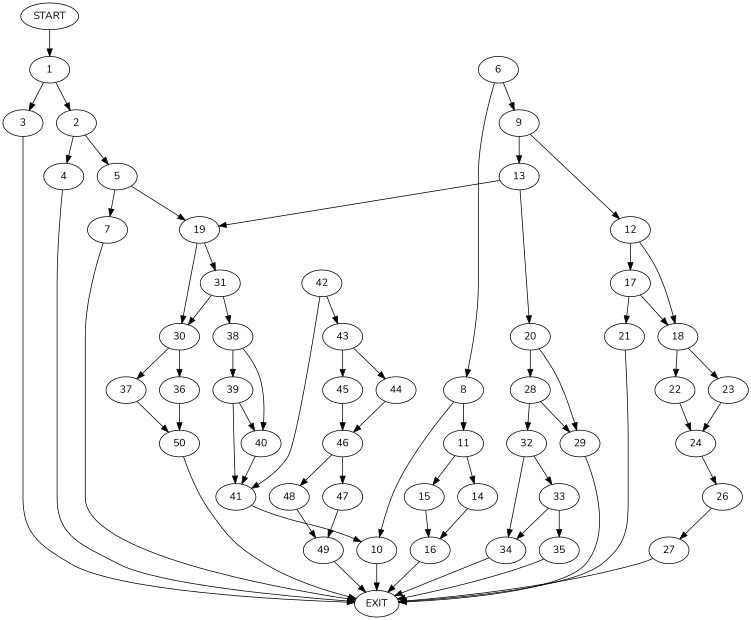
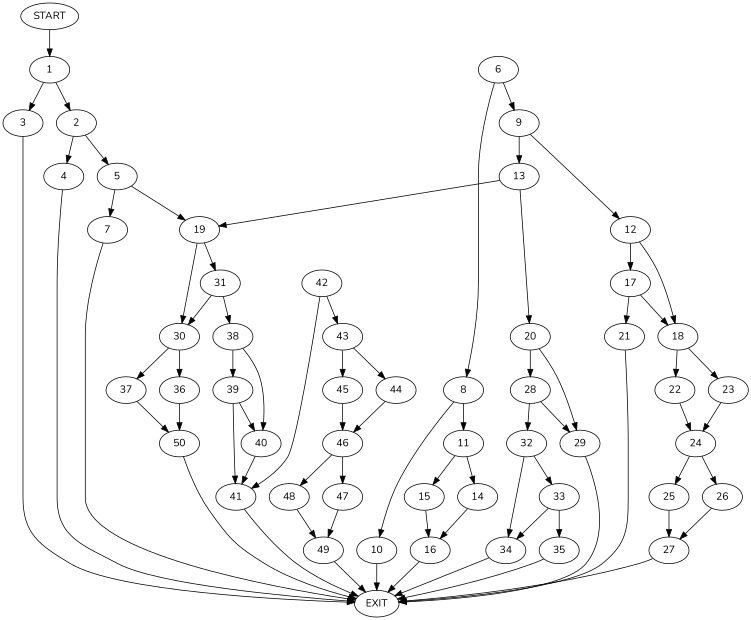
none -> (669, 497)
(297, 521) -> (291, 559)
